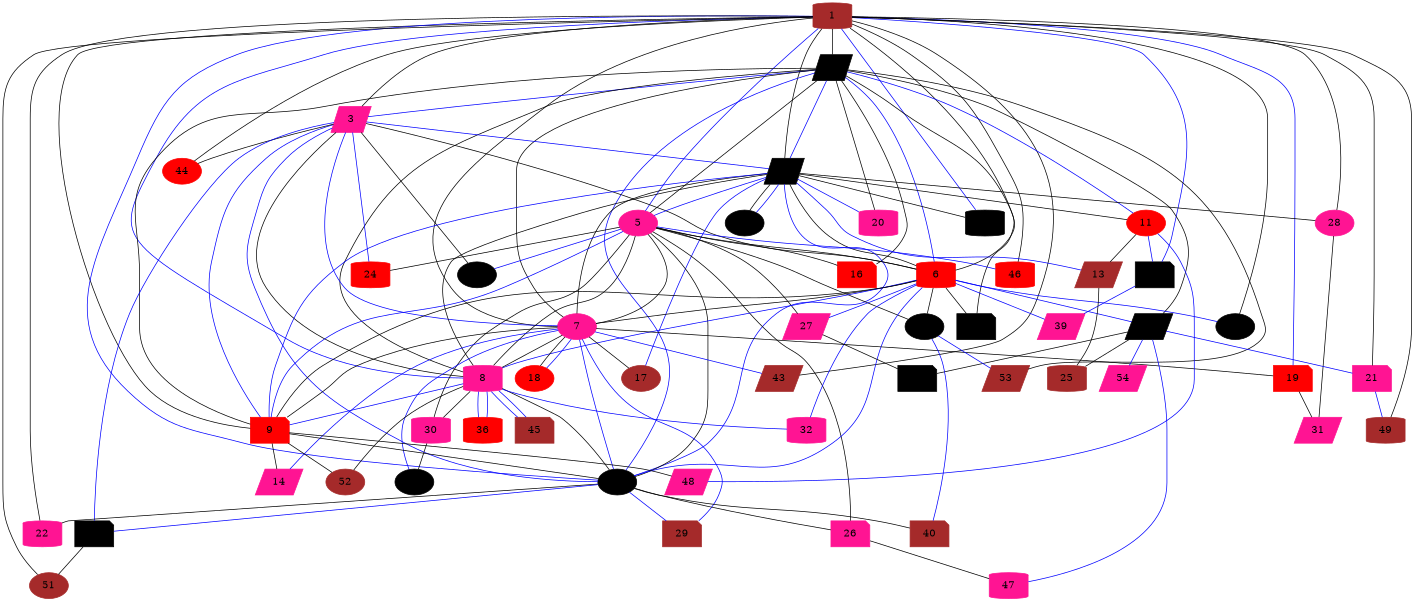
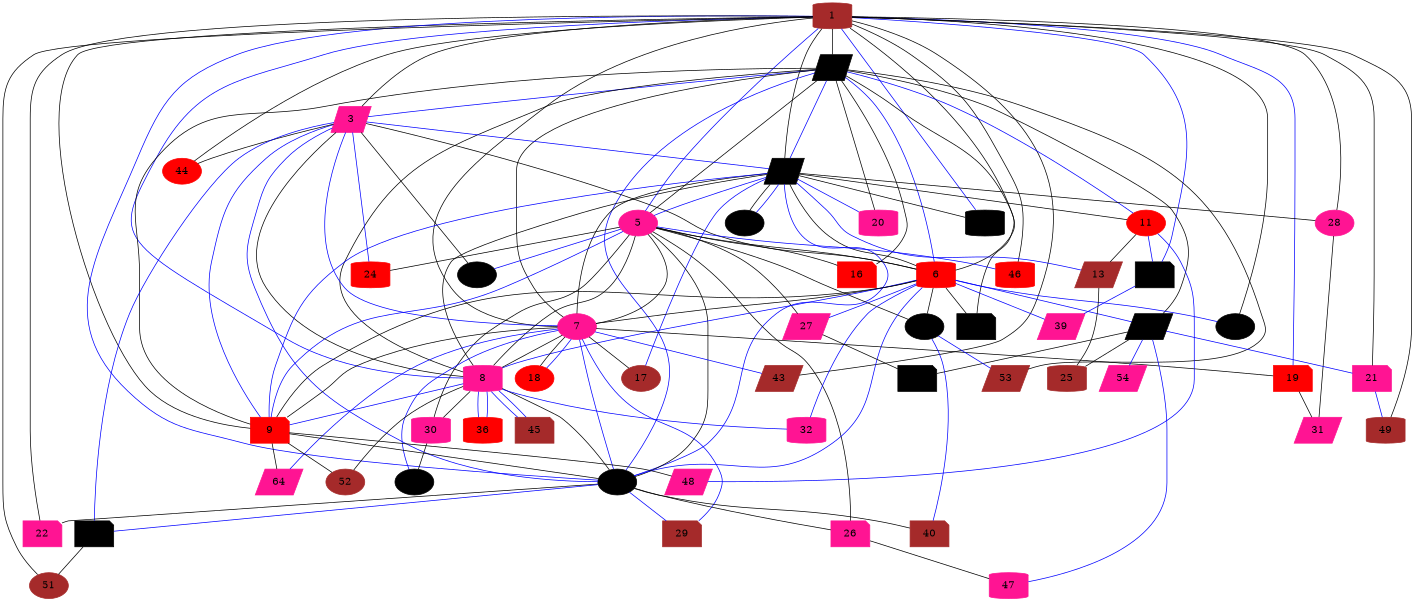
(279, 482) -> (279, 482)
(42, 534) -> (42, 534)
